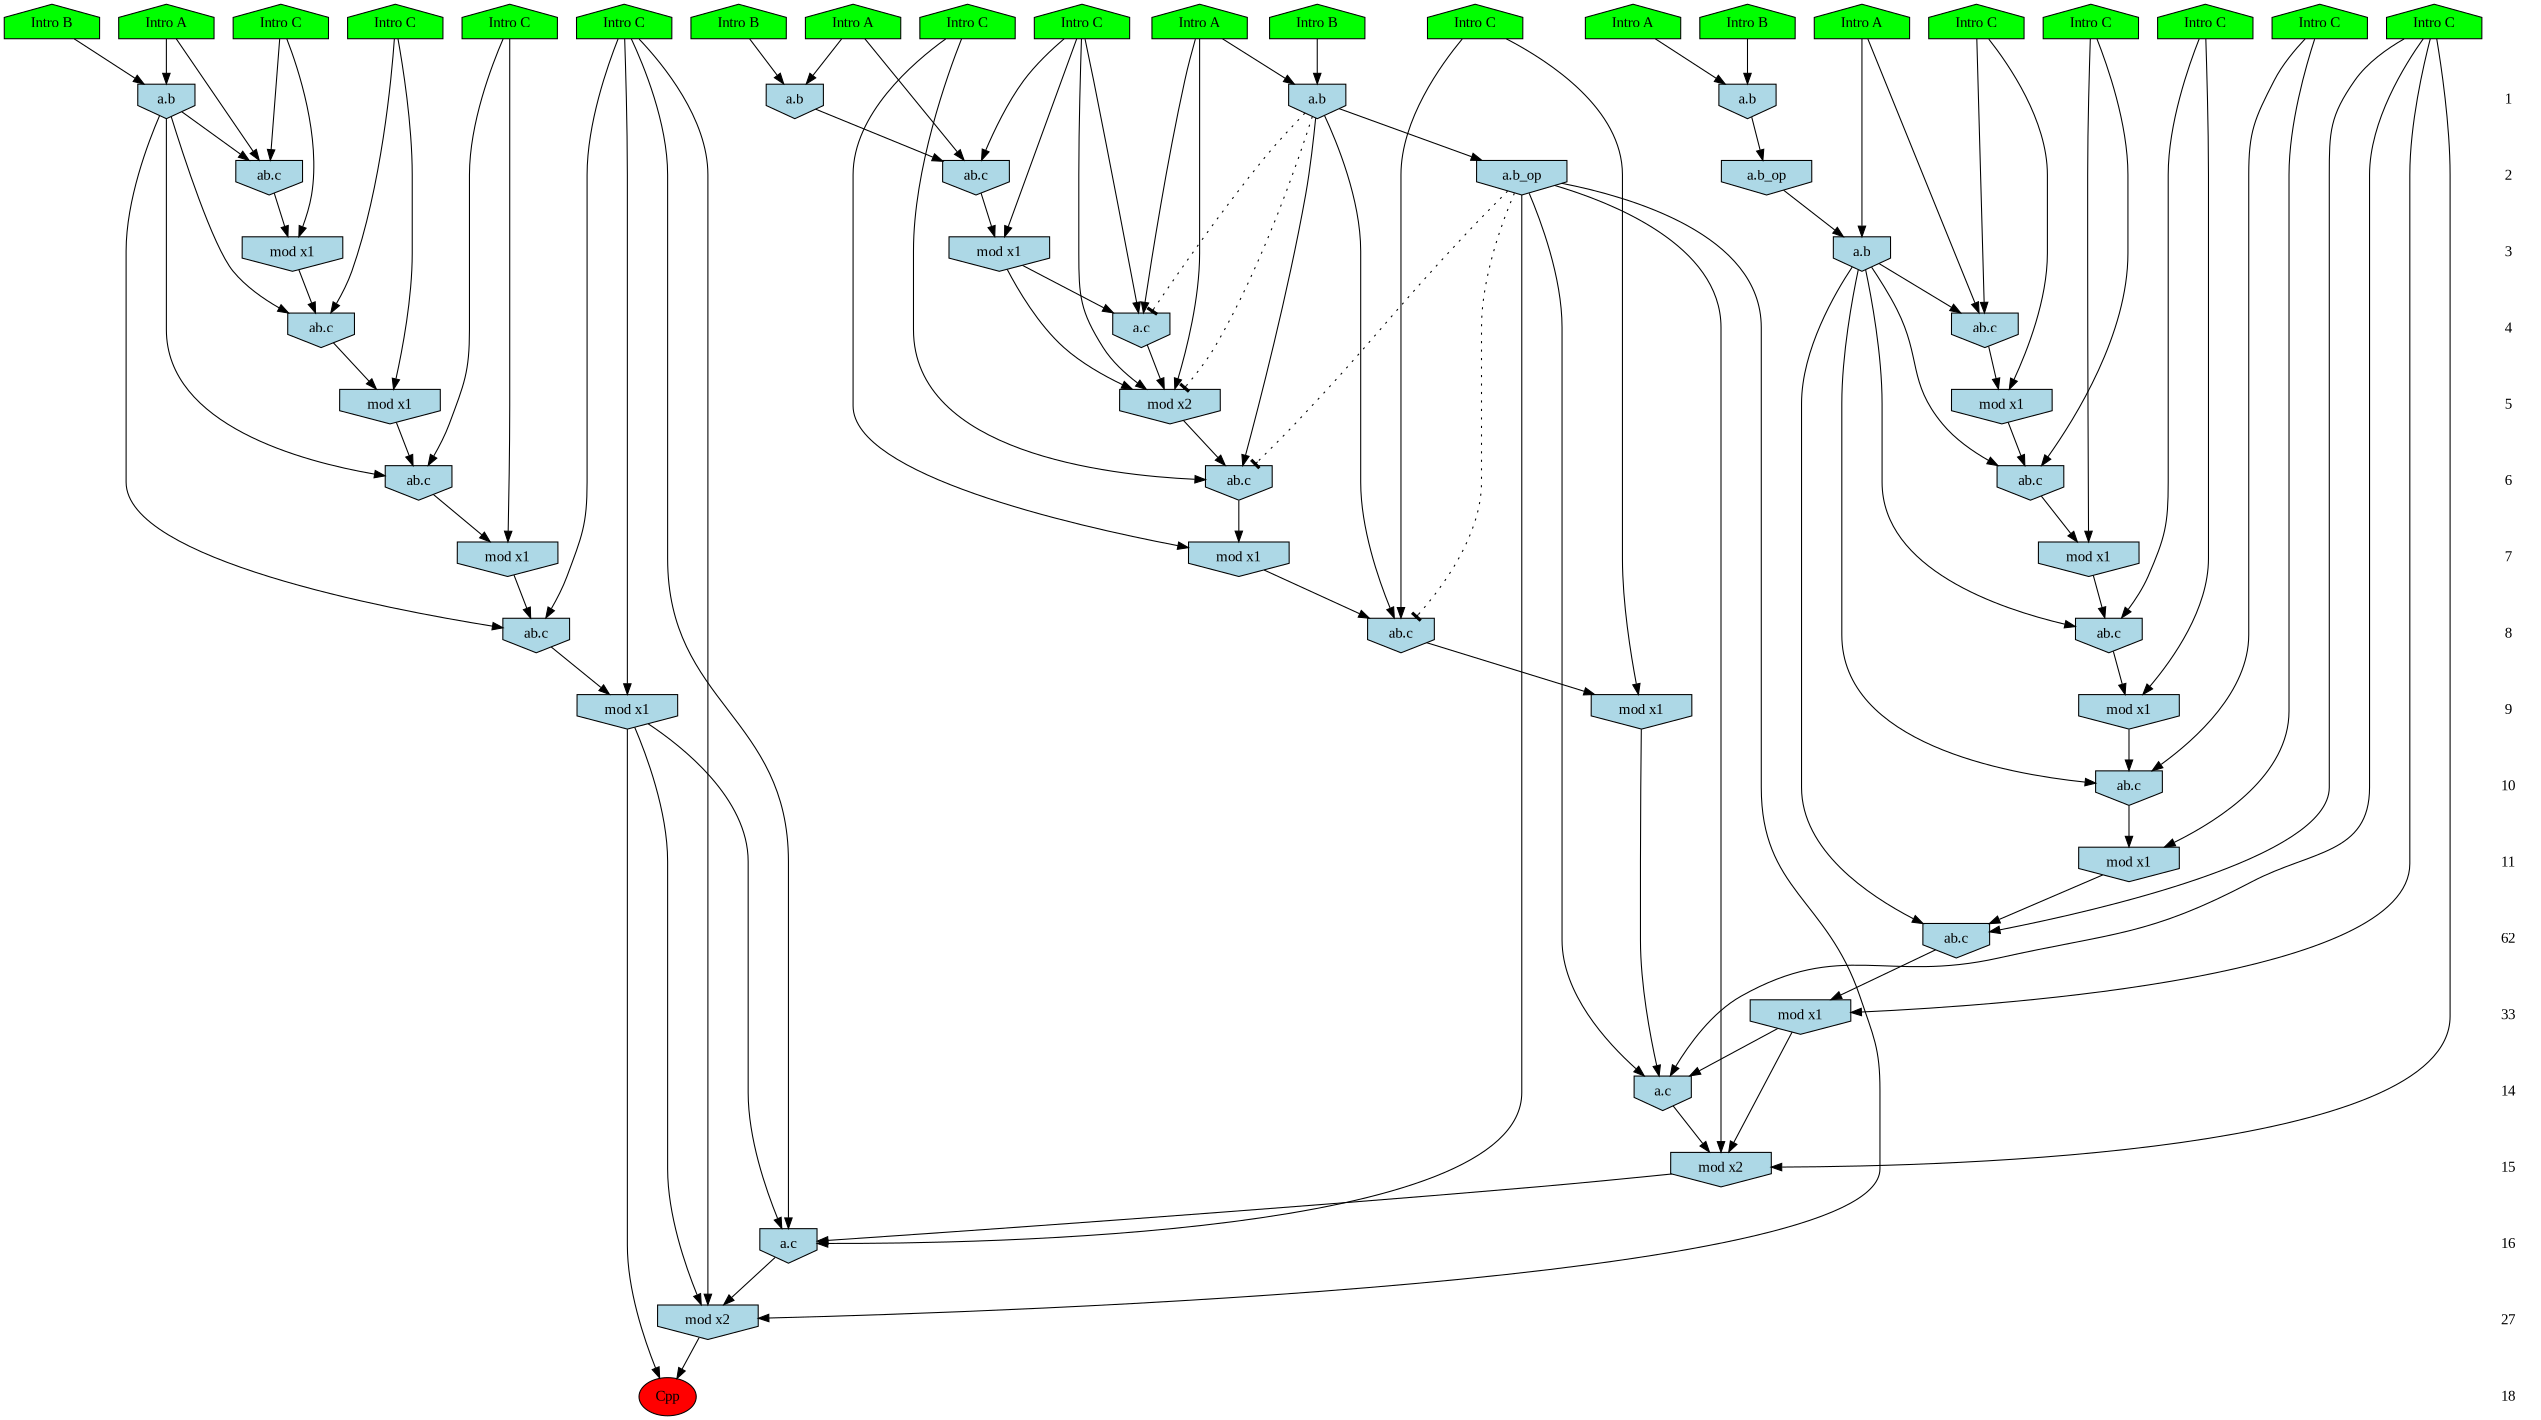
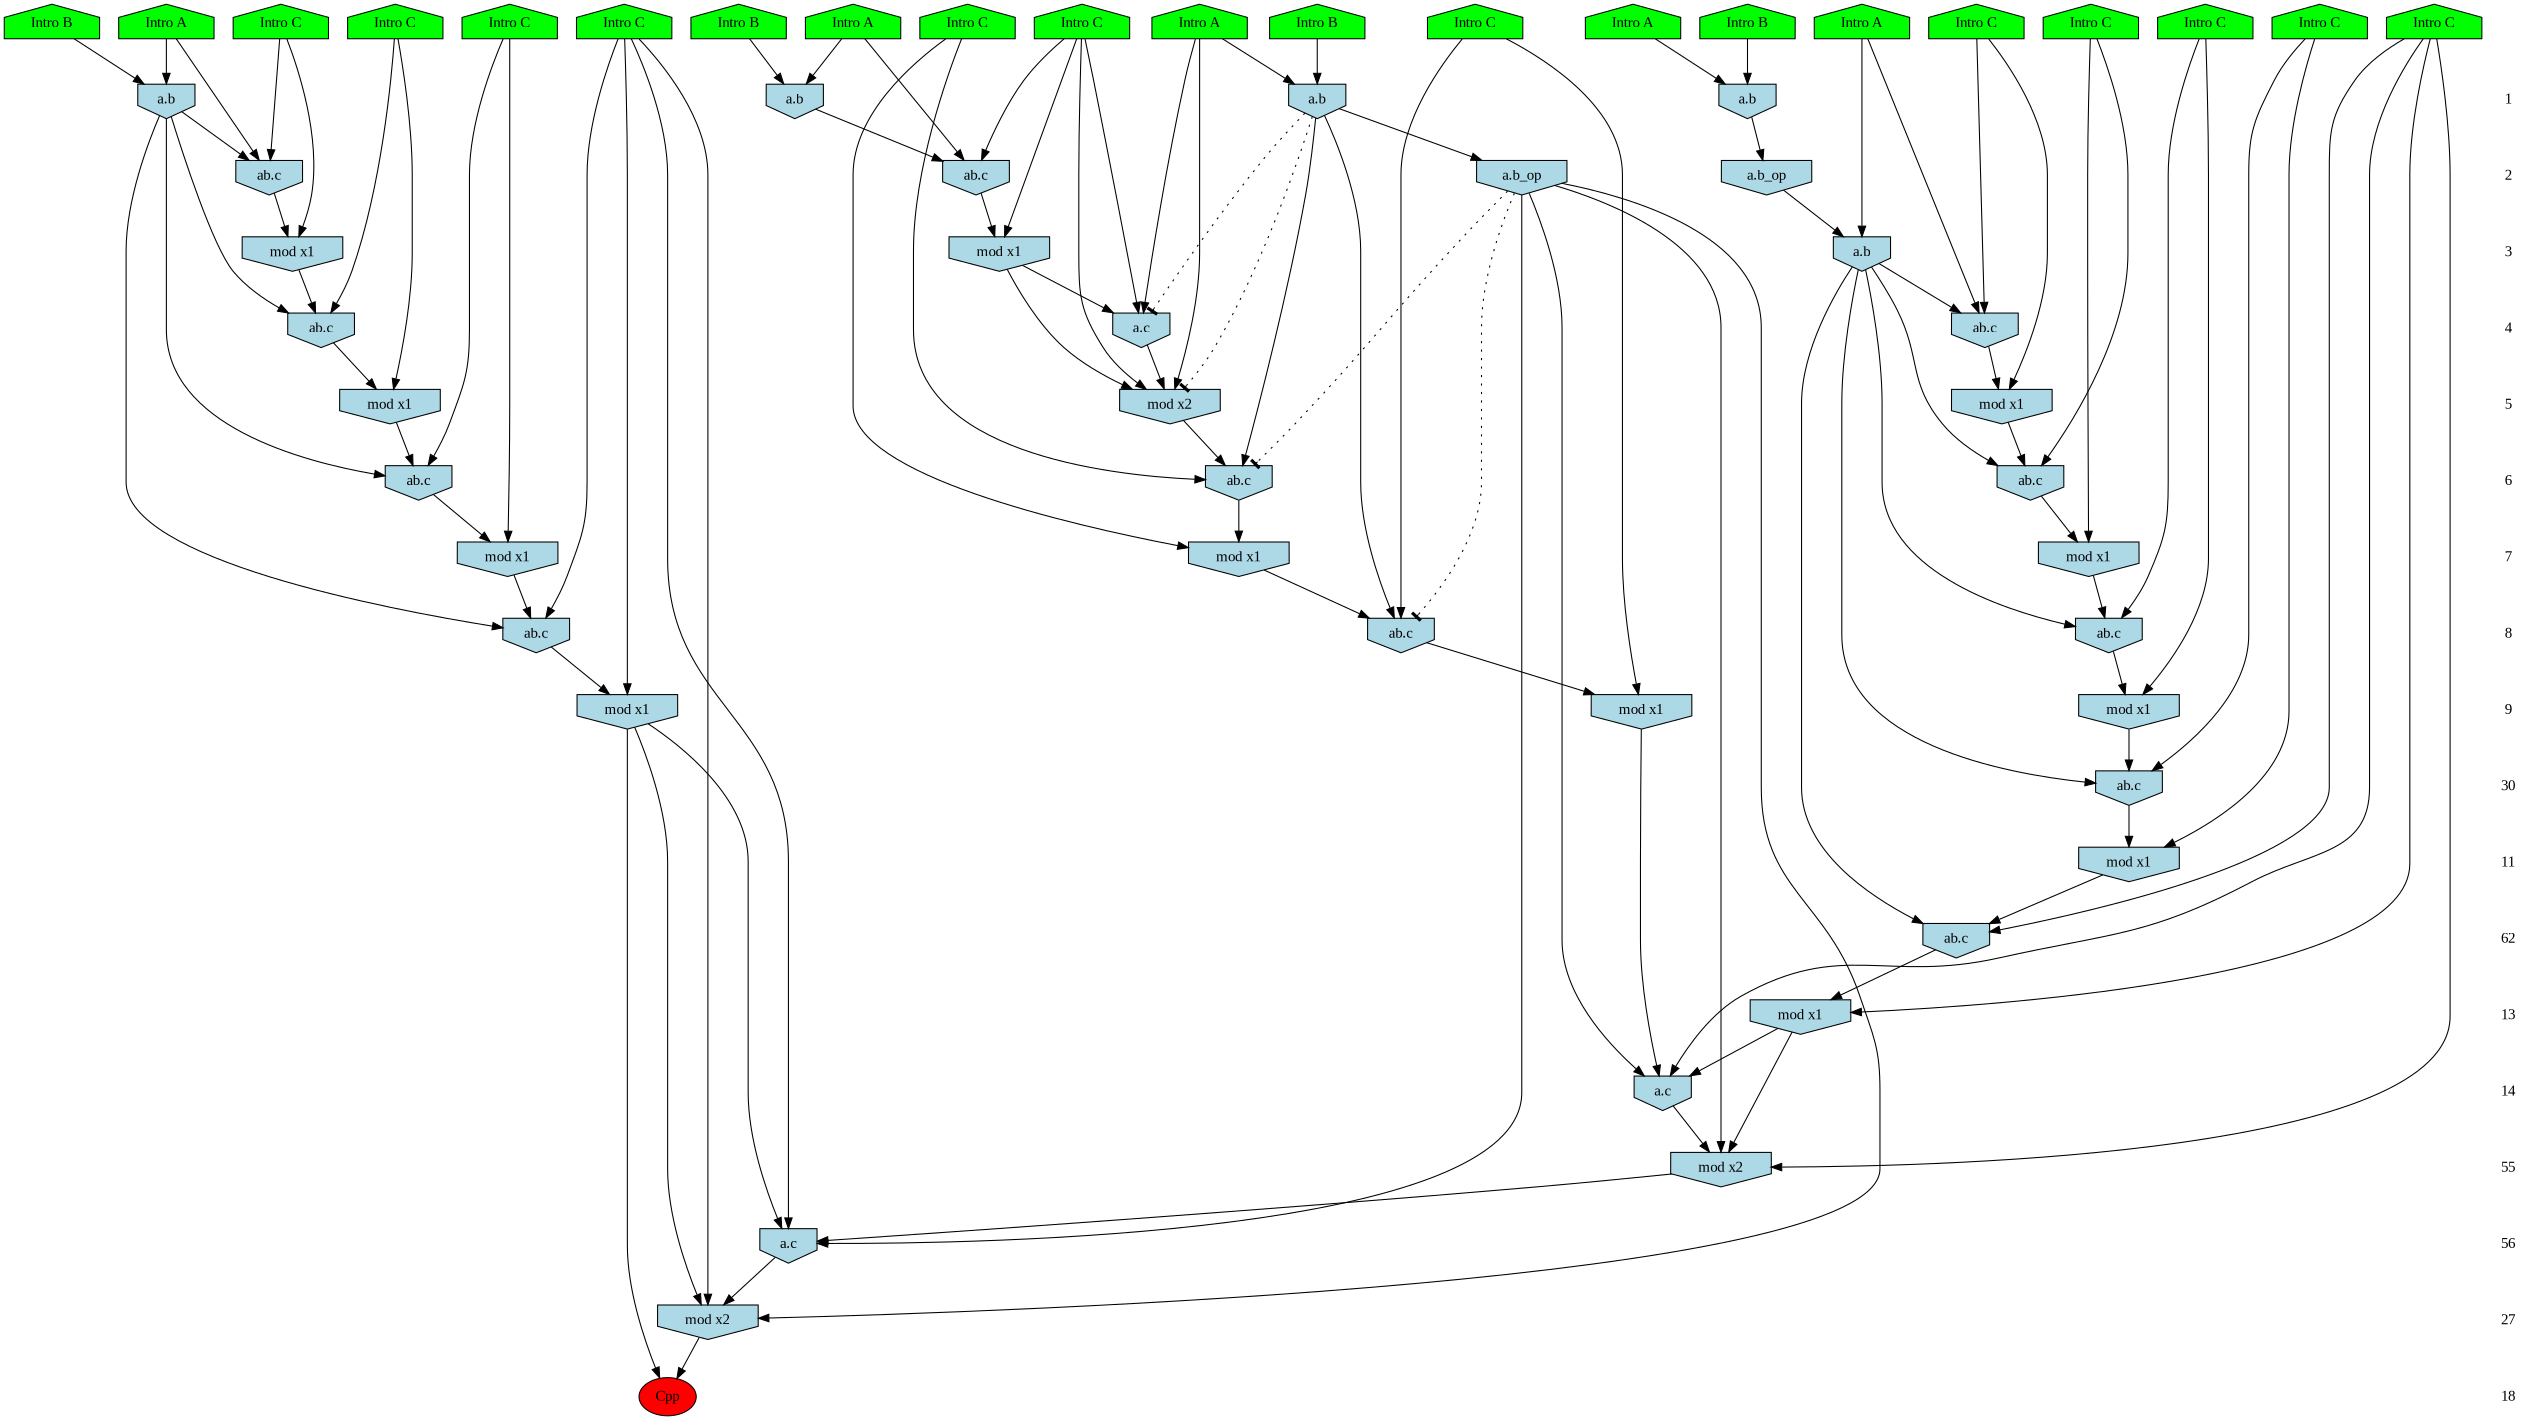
(2508, 786) -> (2508, 786)
(2508, 1015) -> (2508, 1015)
(2508, 1168) -> (2508, 1168)
(2508, 1244) -> (2508, 1244)
